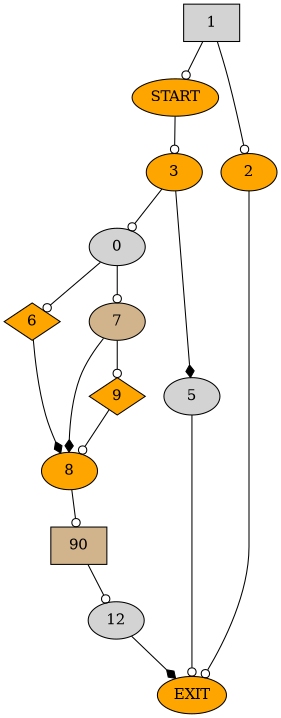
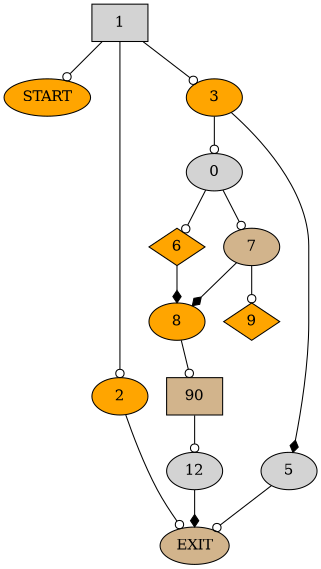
(175, 131) -> (167, 60)
(97, 428) -> none
(192, 695) -> (195, 546)
